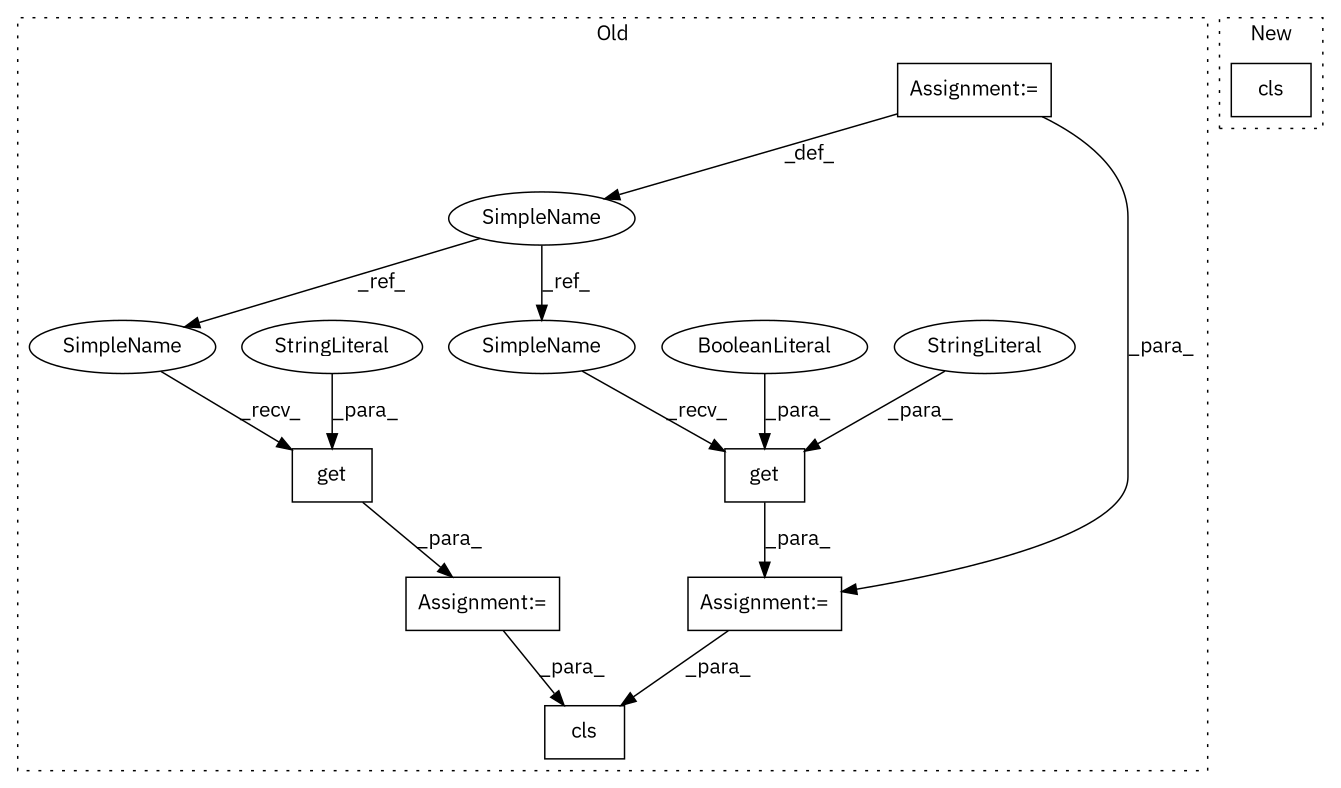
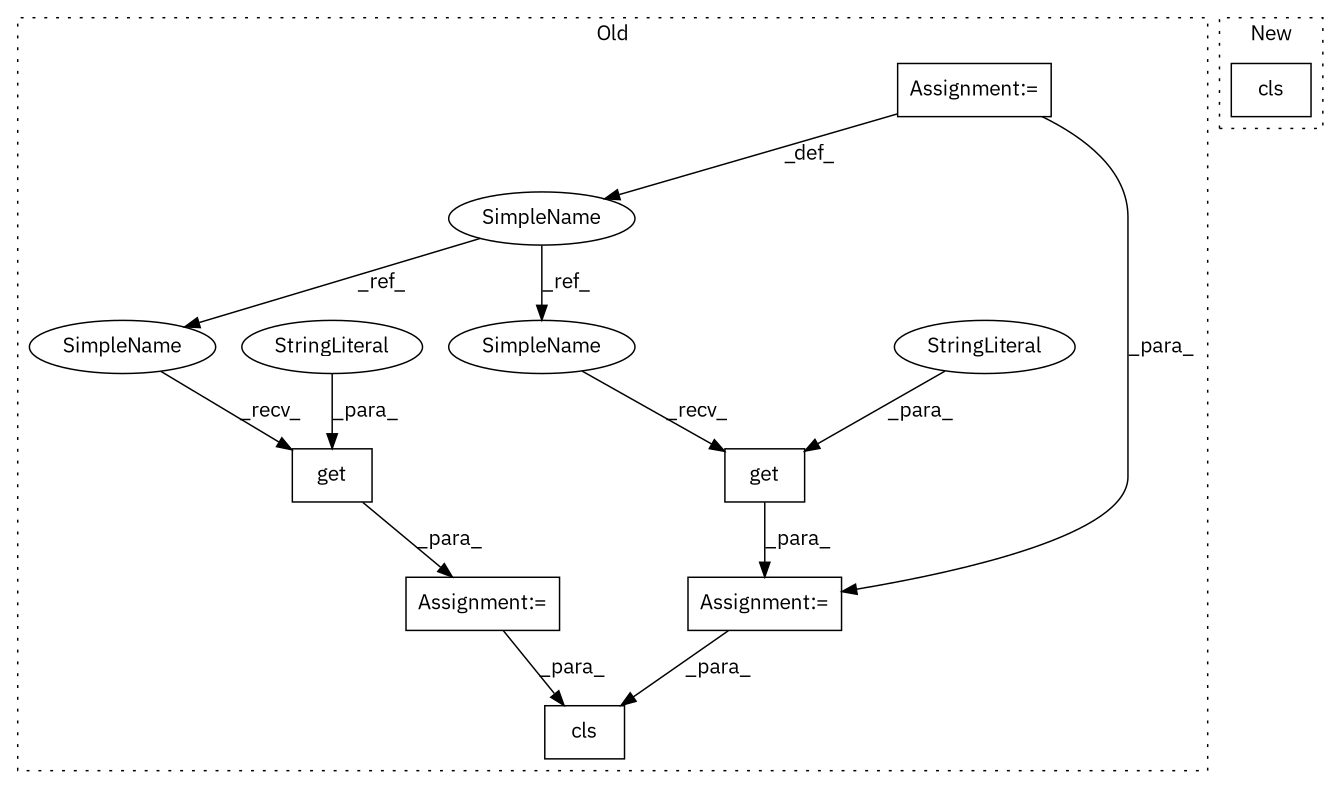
(765, 347) -> none
